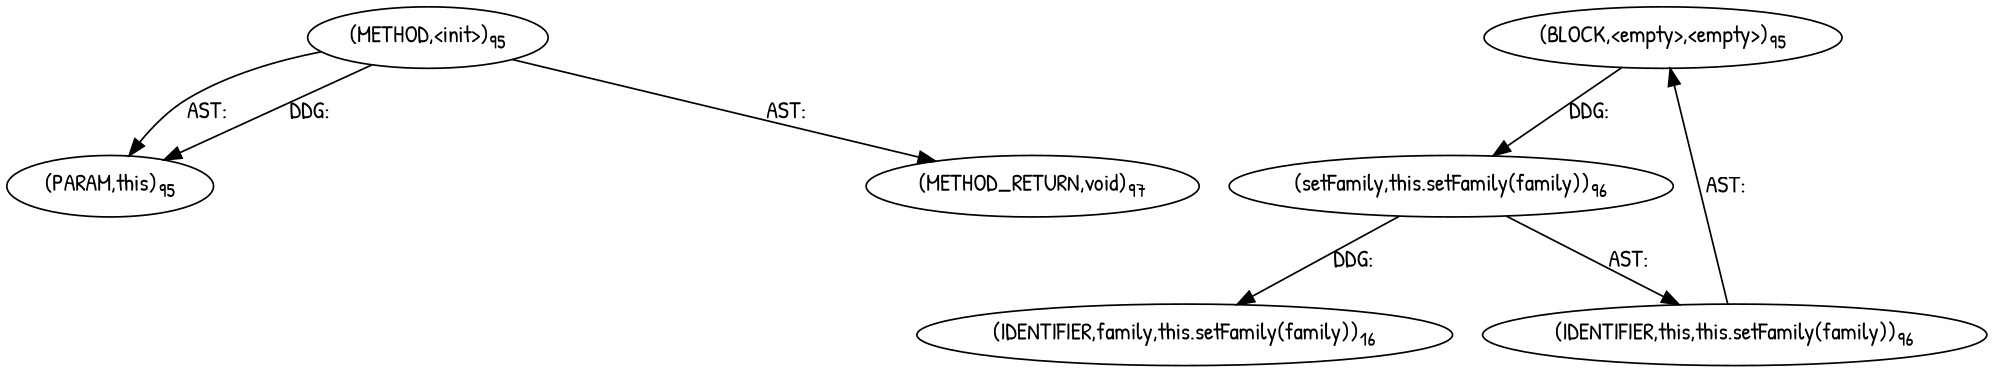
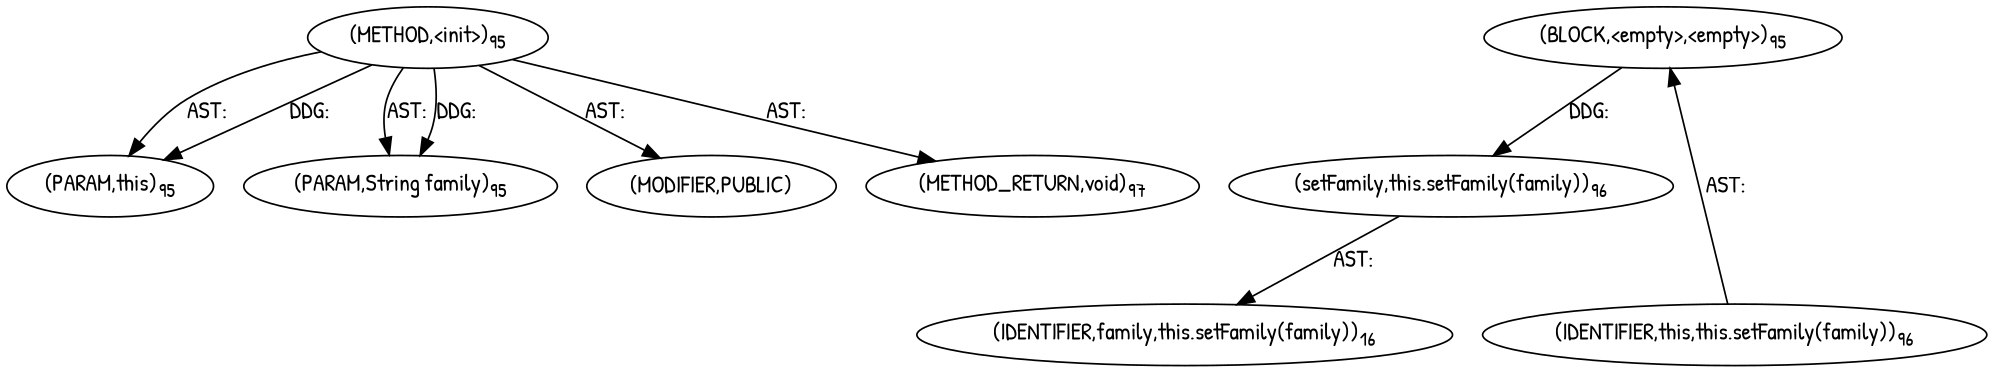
none -> (401, 186)
none -> (712, 186)
(1585, 257) -> none
(1356, 261) -> (1356, 261)
